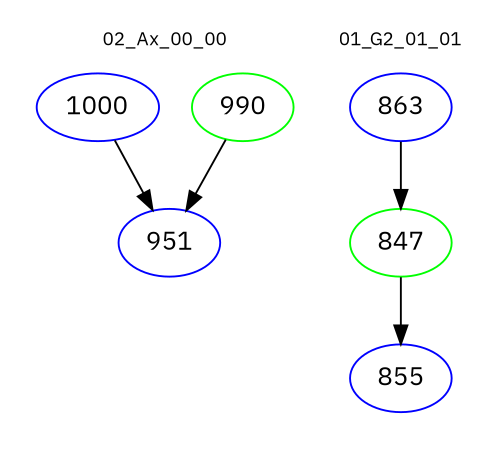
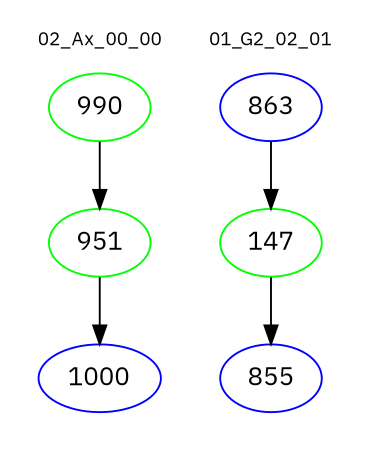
(401, 40) -> (271, 40)
(129, 167) -> (100, 301)
(169, 243) -> (100, 243)
(401, 243) -> (271, 243)
